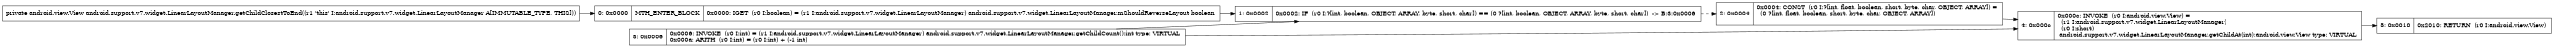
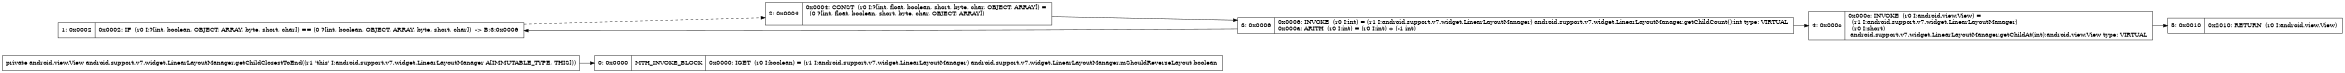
(667, 13) -> (669, 63)
(1225, 14) -> none
(2008, 19) -> (1143, 18)
